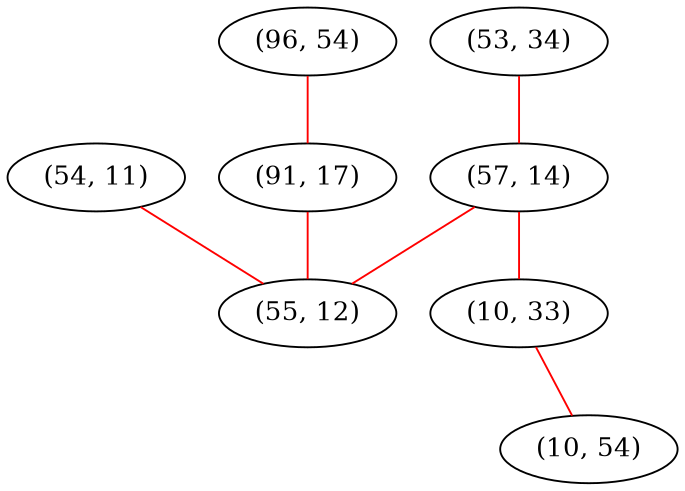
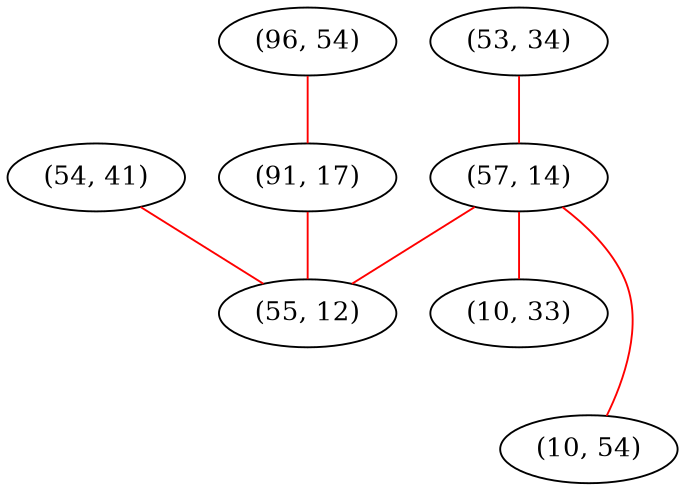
(96, 177) -> (96, 177)
(554, 381) -> (631, 301)
